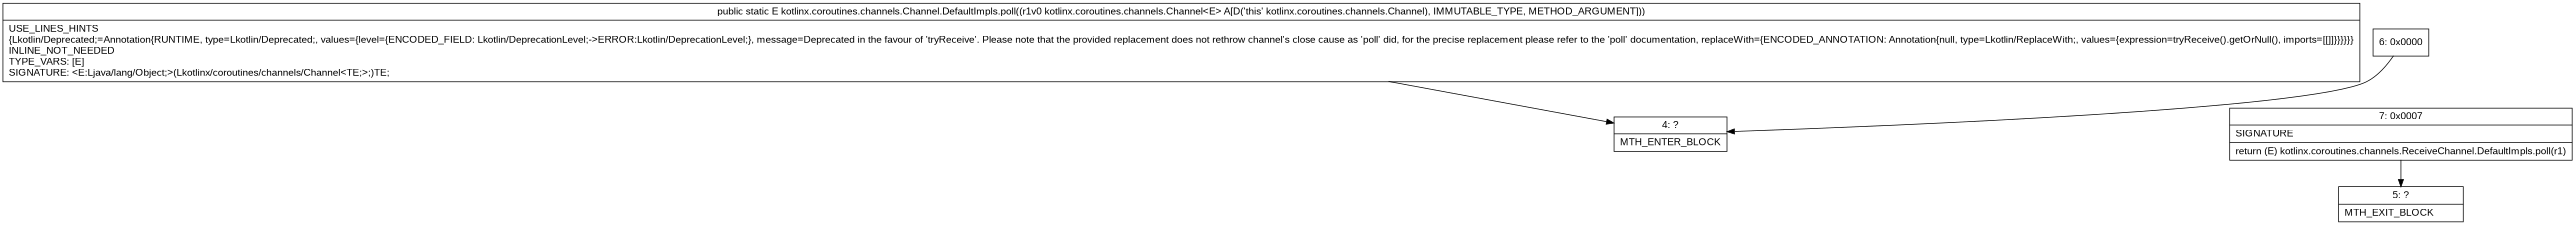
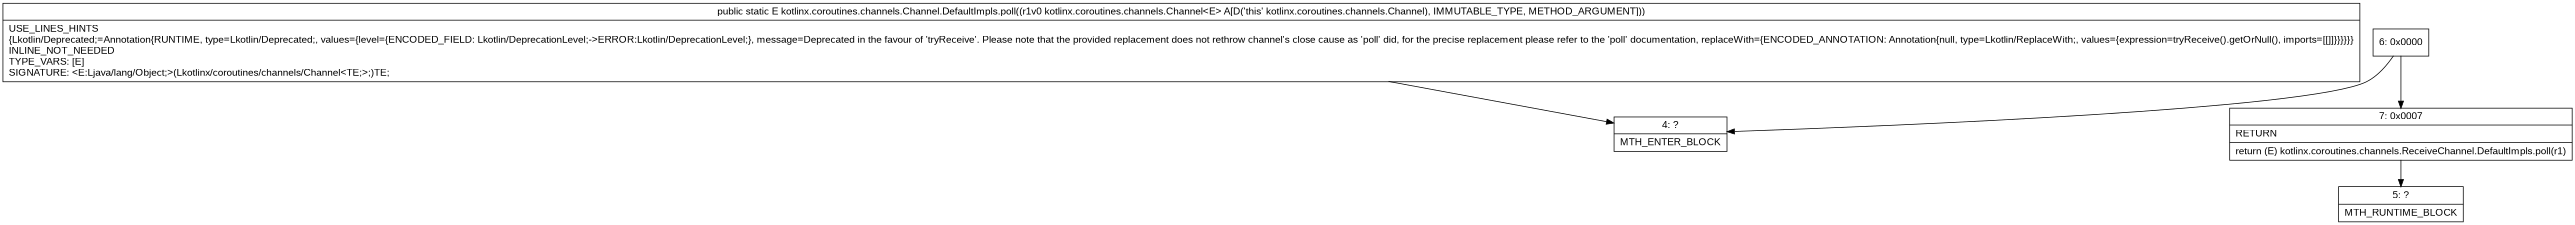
none -> (2401, 78)
(2265, 133) -> (2256, 133)
(2389, 213) -> (2401, 213)
